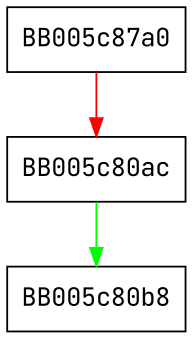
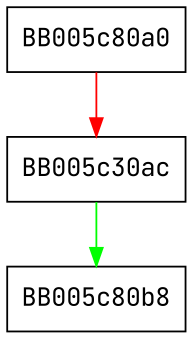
(96, 40) -> (96, 40)
(96, 169) -> (96, 169)
